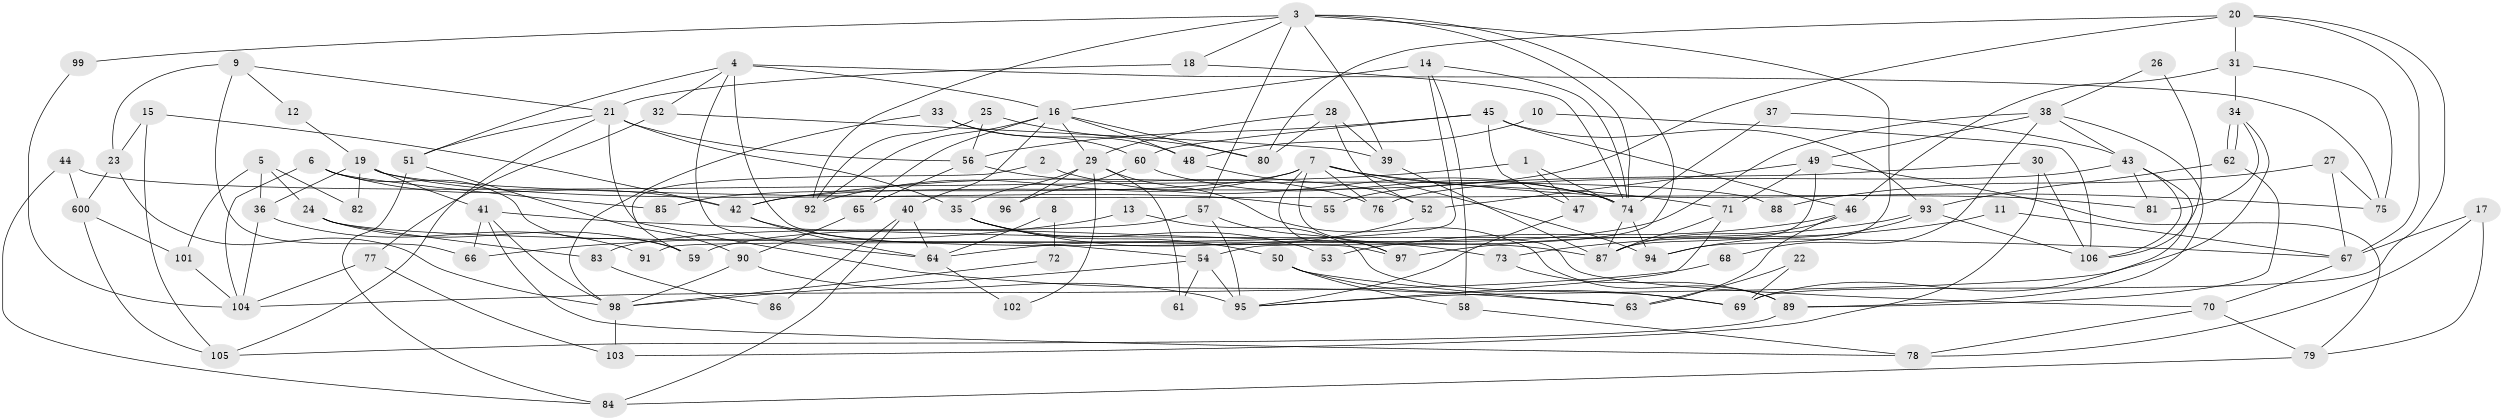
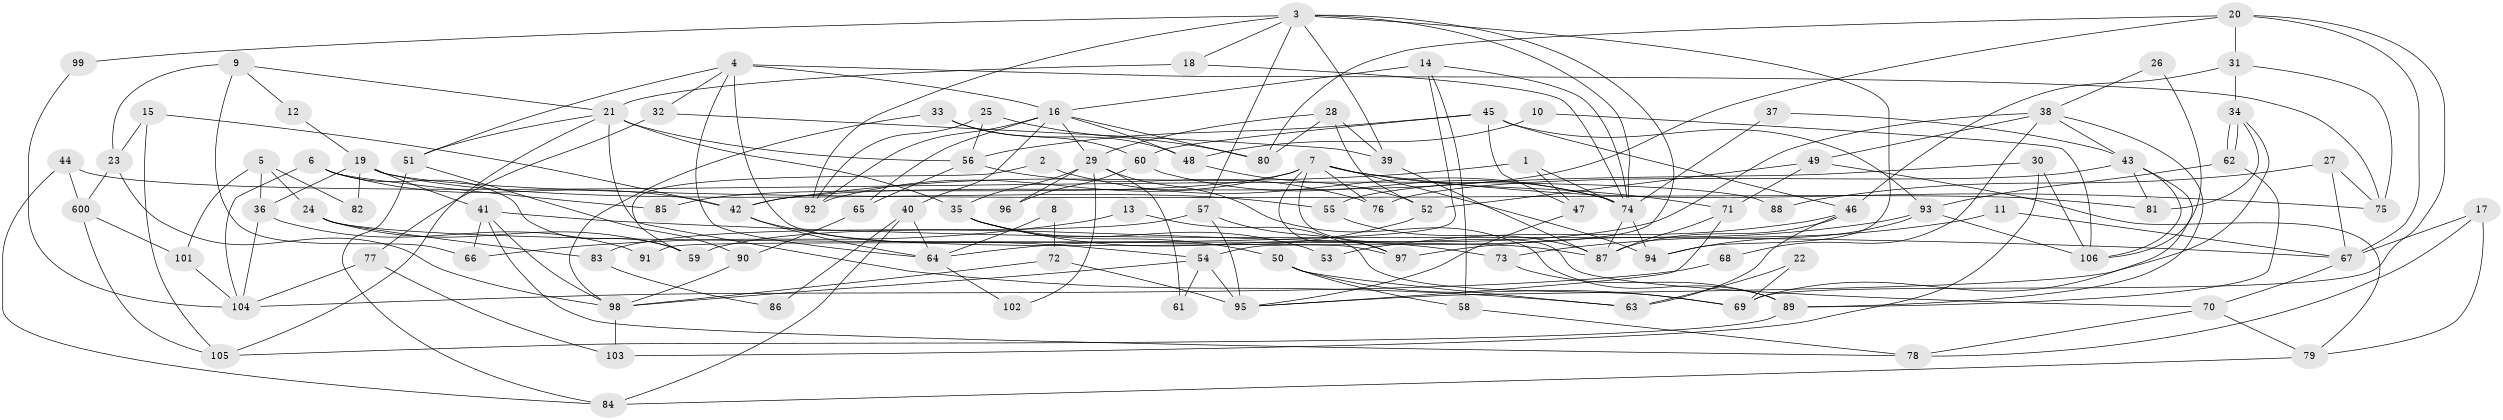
(1736, 239) -> (1466, 235)
(991, 286) -> (1149, 281)
